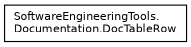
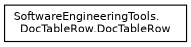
(96, 23) -> (96, 23)
